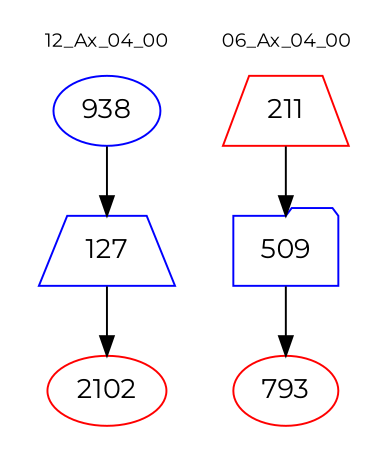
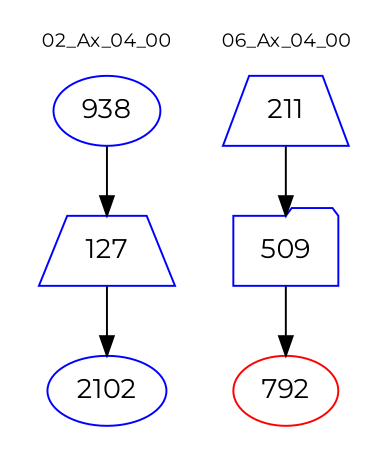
(107, 42) -> (107, 42)
(286, 111) -> (286, 111)
(107, 391) -> (107, 391)
(286, 391) -> (286, 391)
